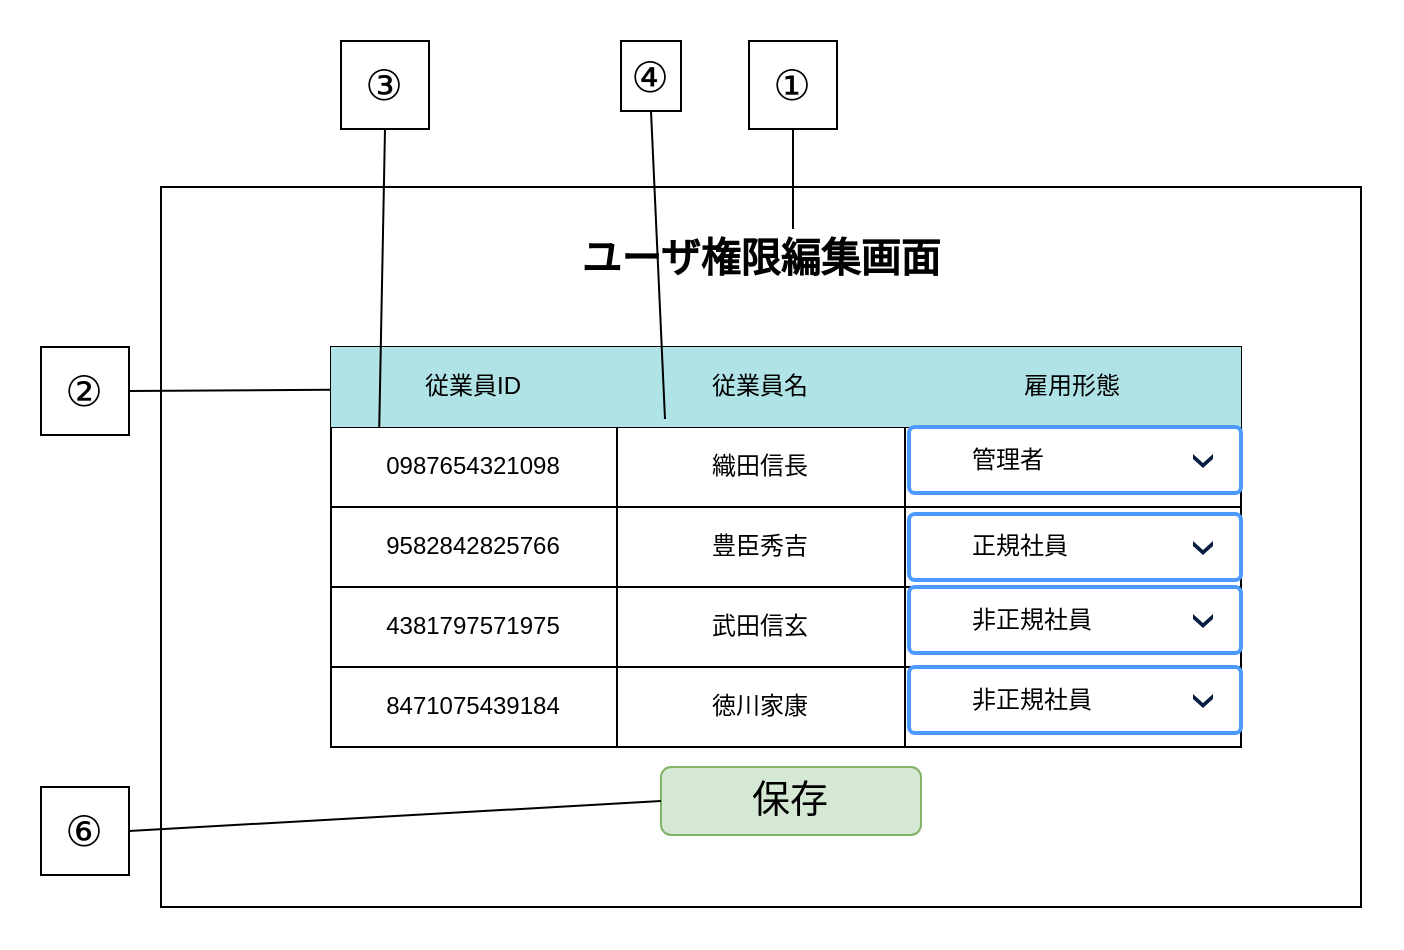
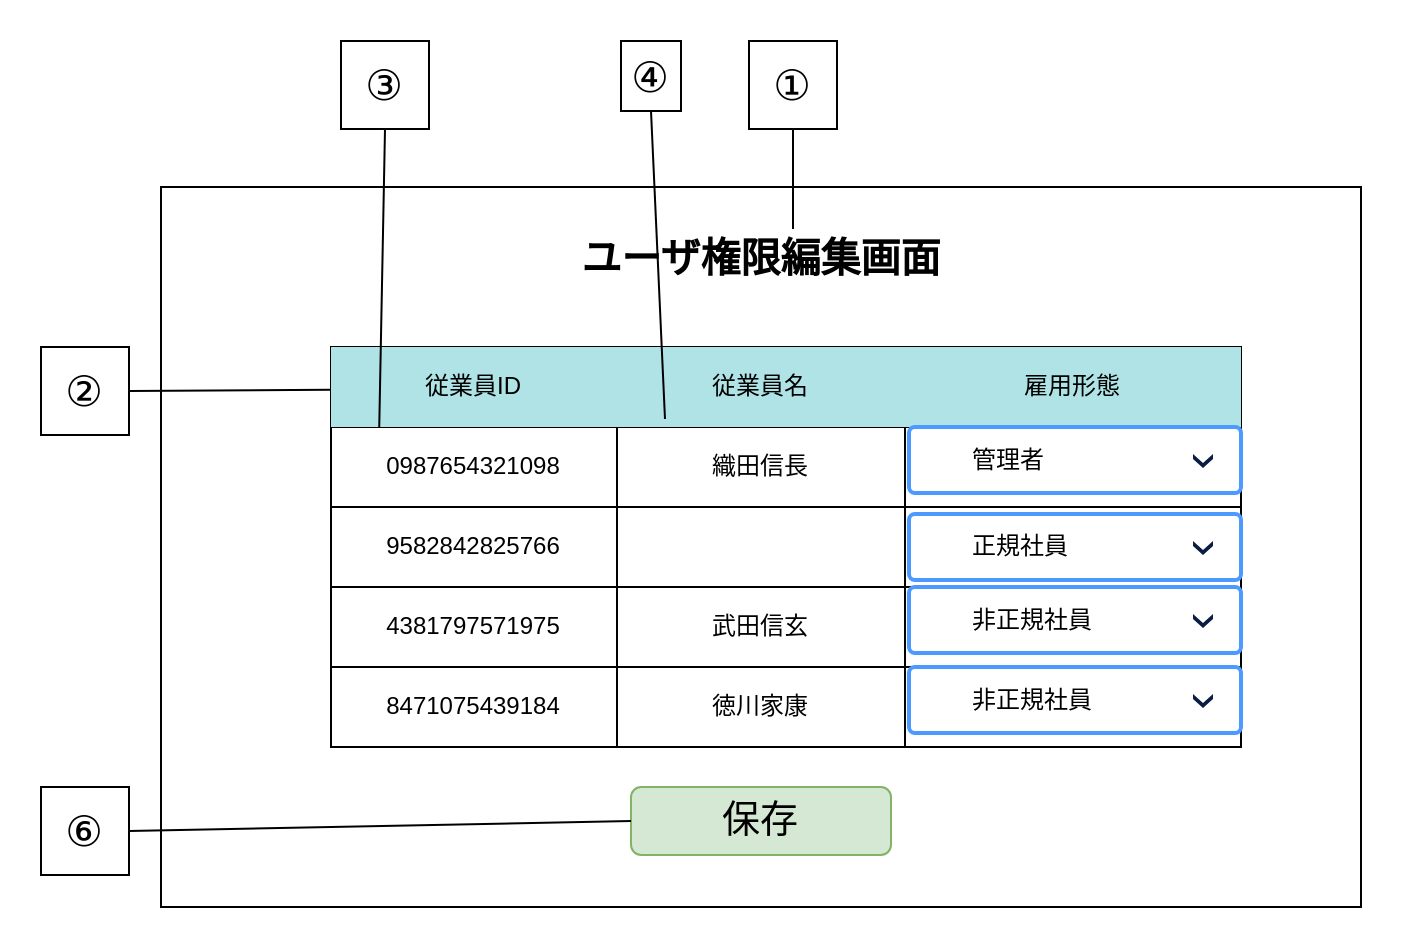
(761, 547) -> none
(791, 801) -> (761, 821)
